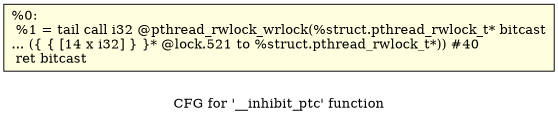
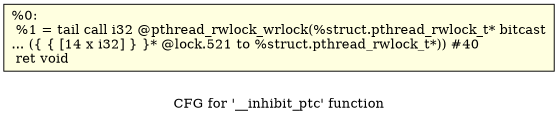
(49, 59) -> (41, 59)
